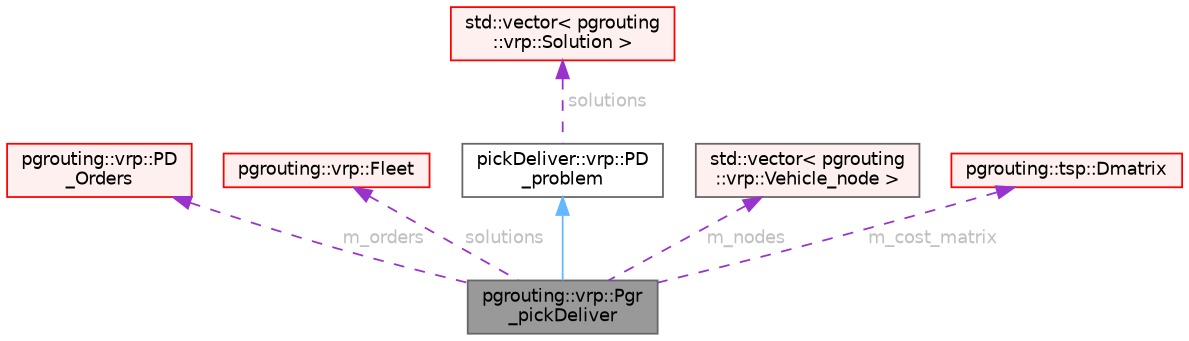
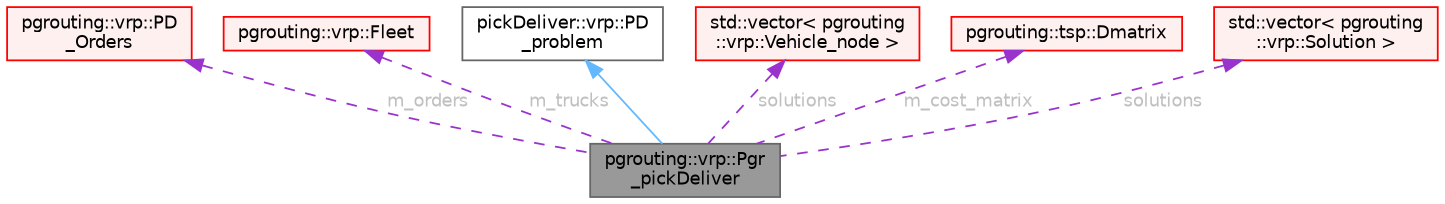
(563, 111) -> (1004, 119)
(808, 170) -> (808, 34)
(502, 239) -> (567, 102)
(744, 239) -> (795, 102)
